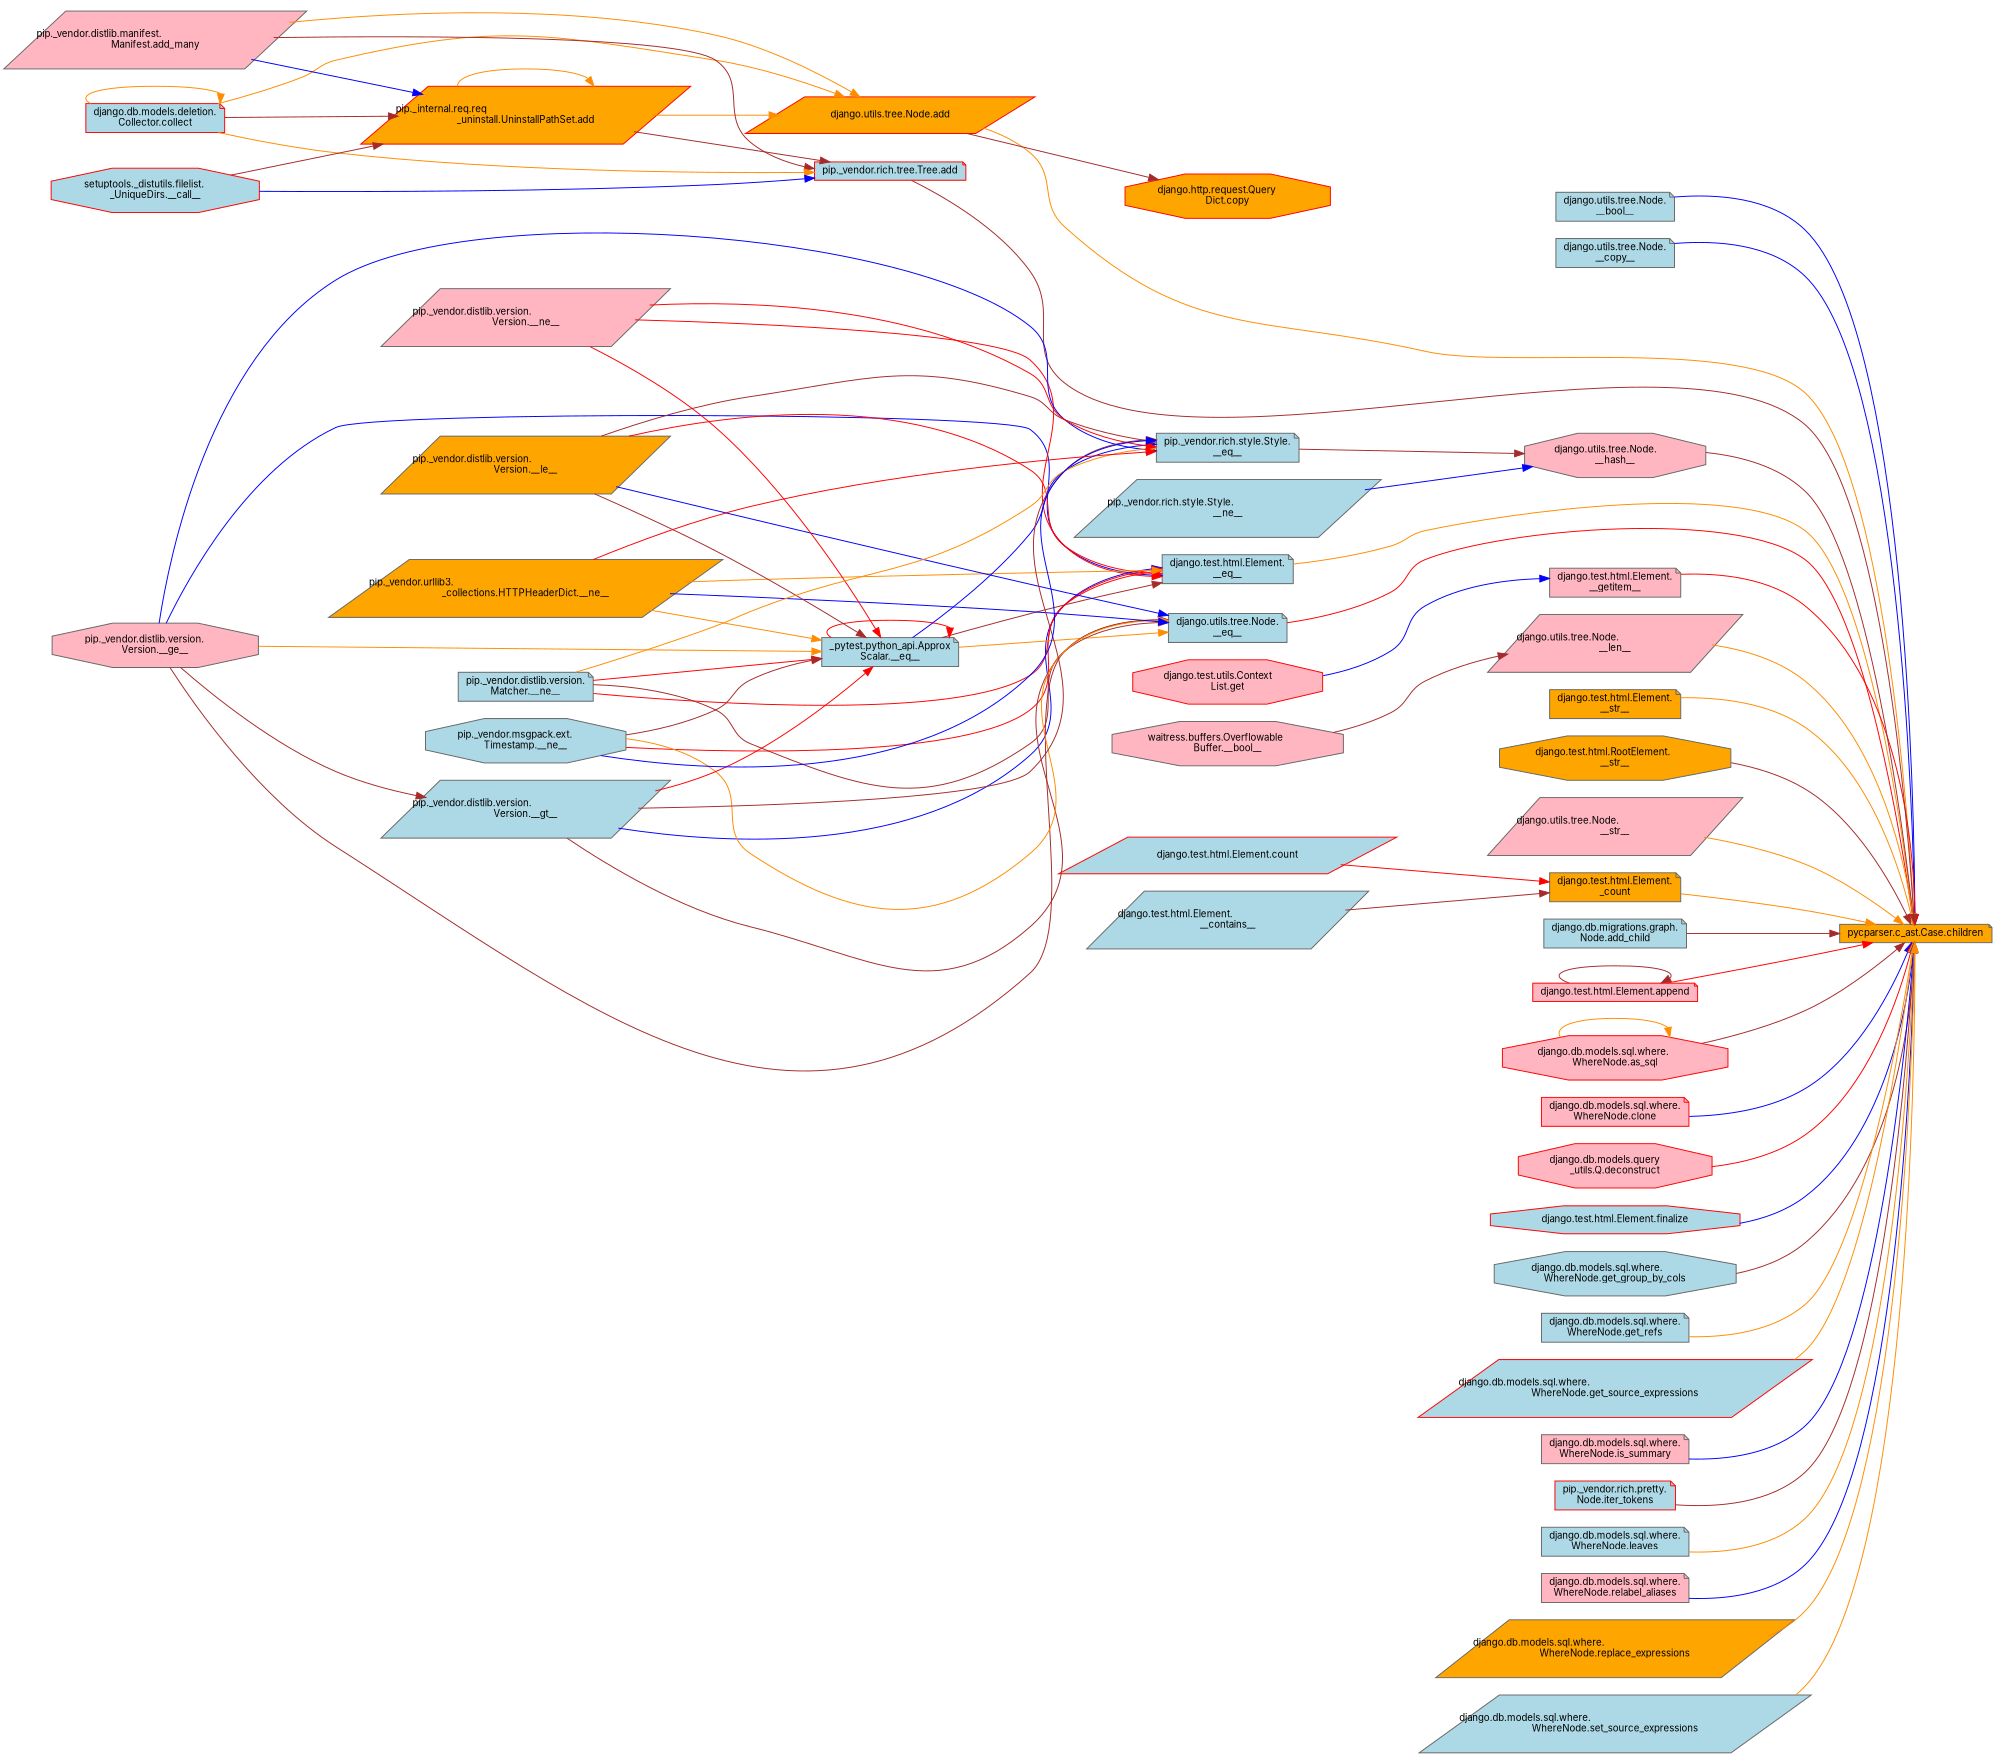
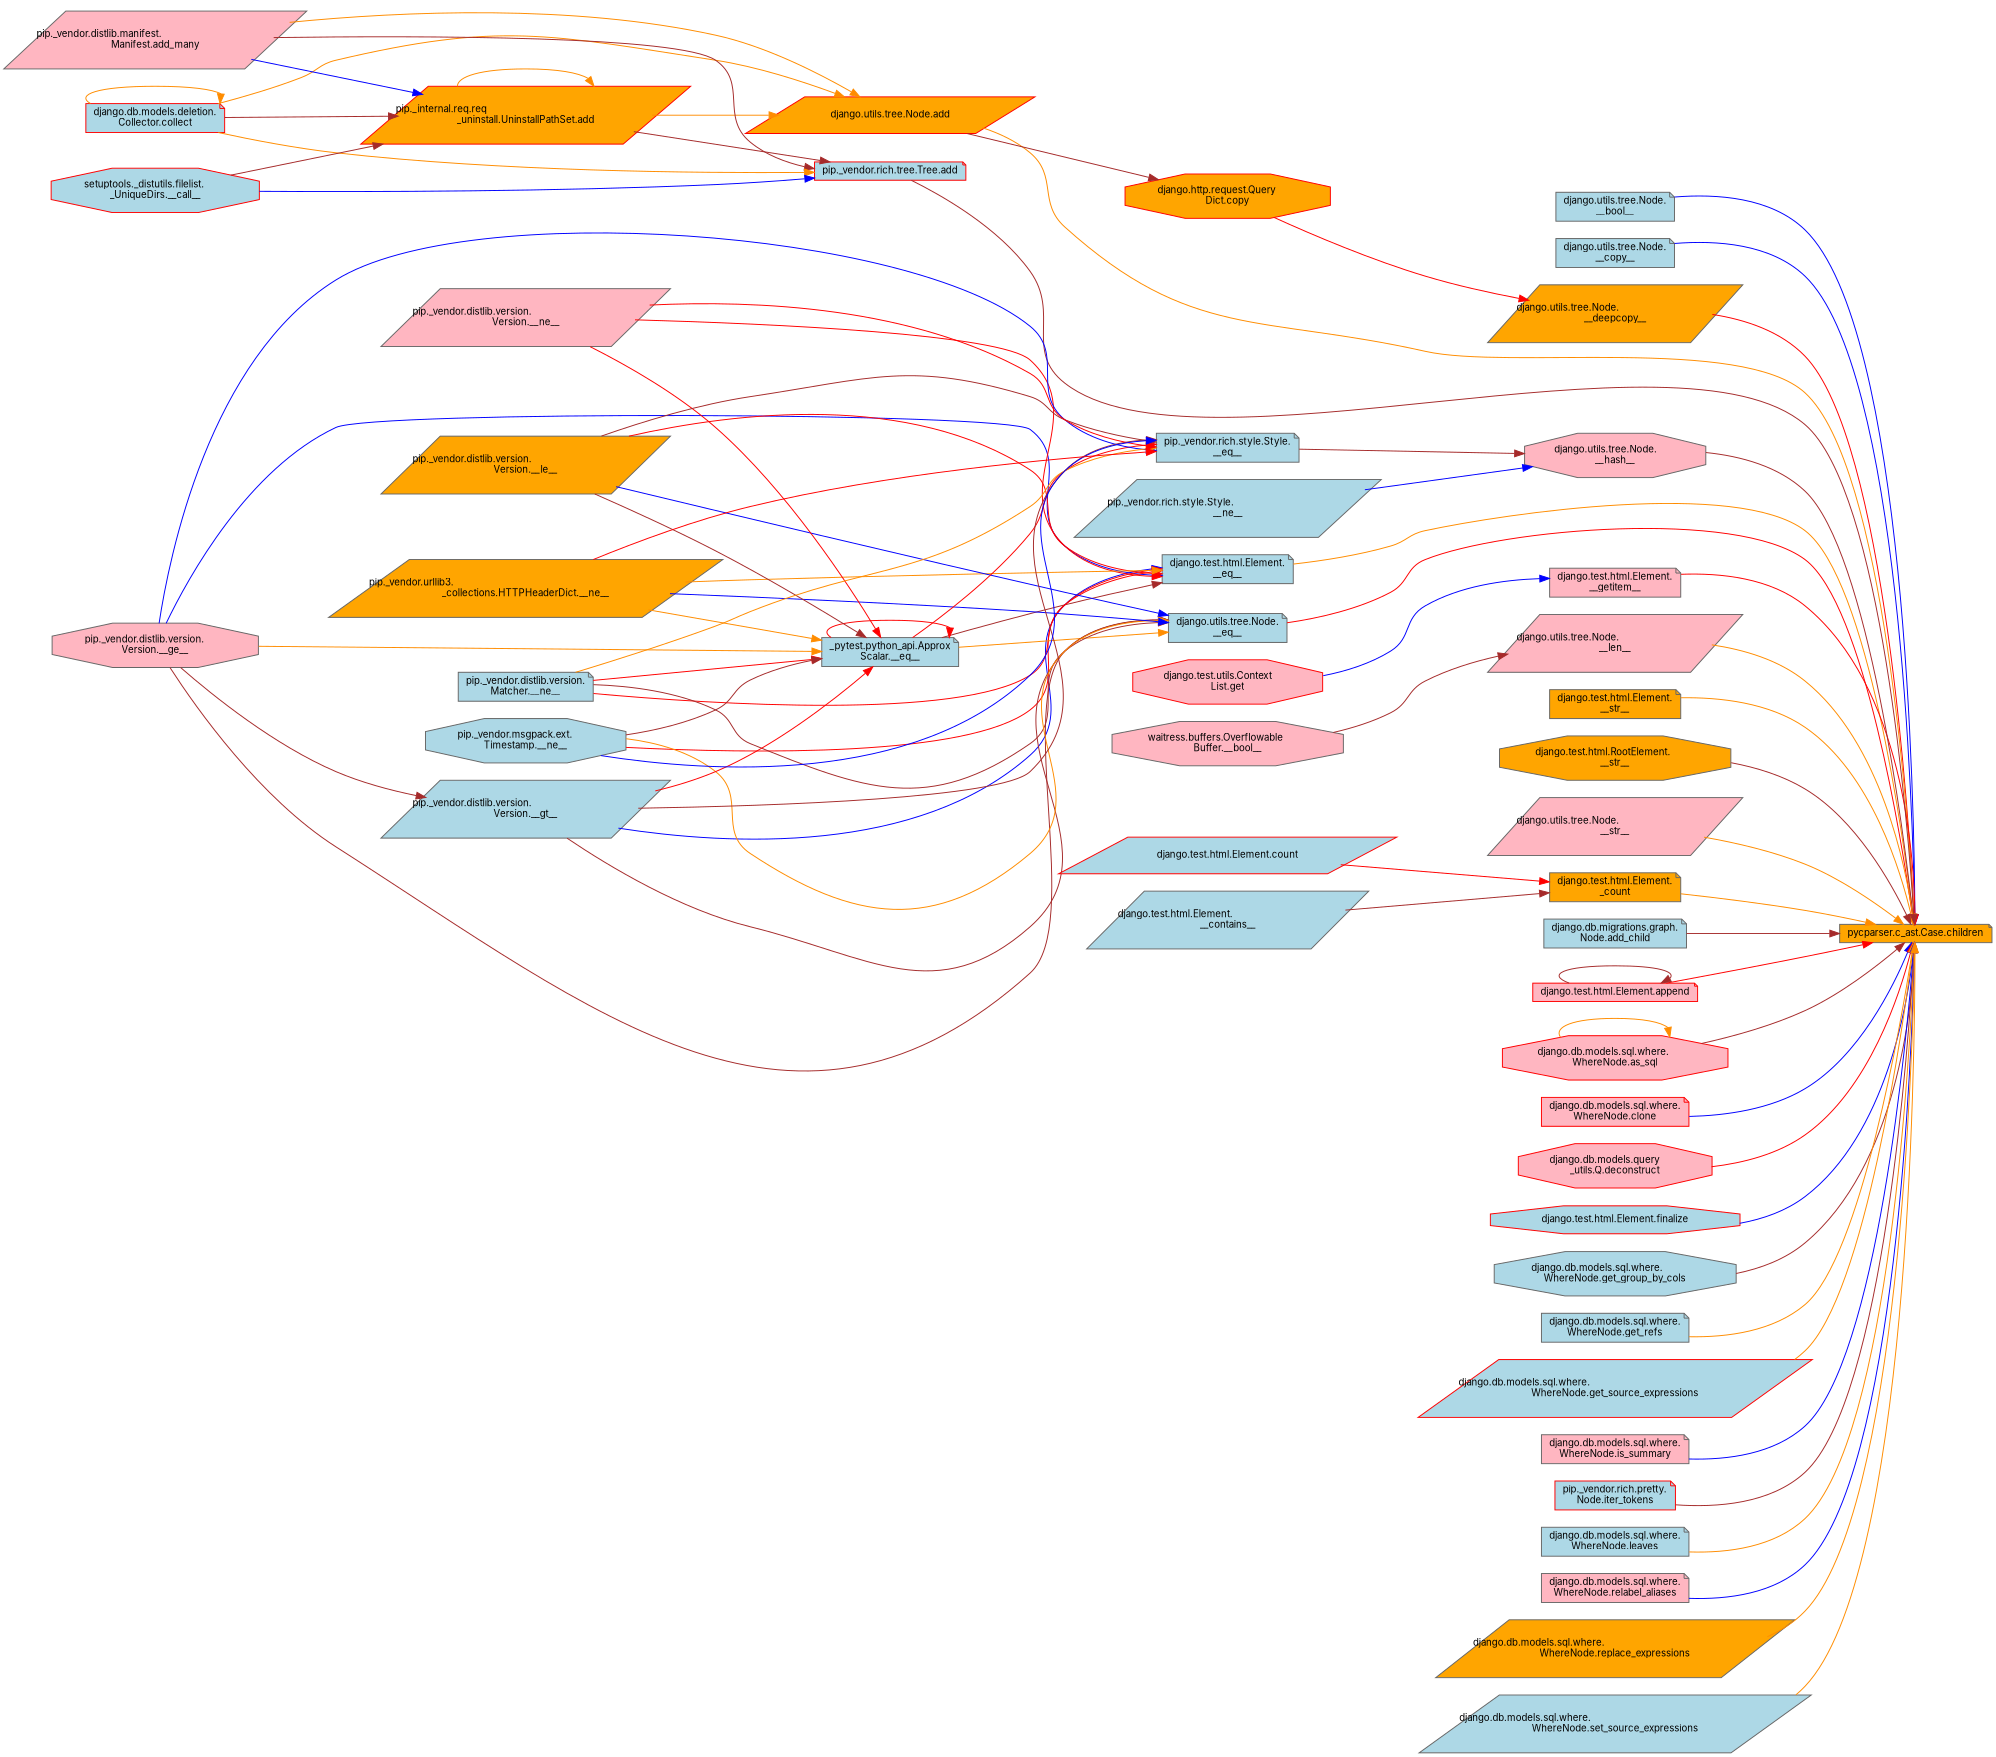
none -> (1615, 314)
(1026, 539) -> (1026, 539)
